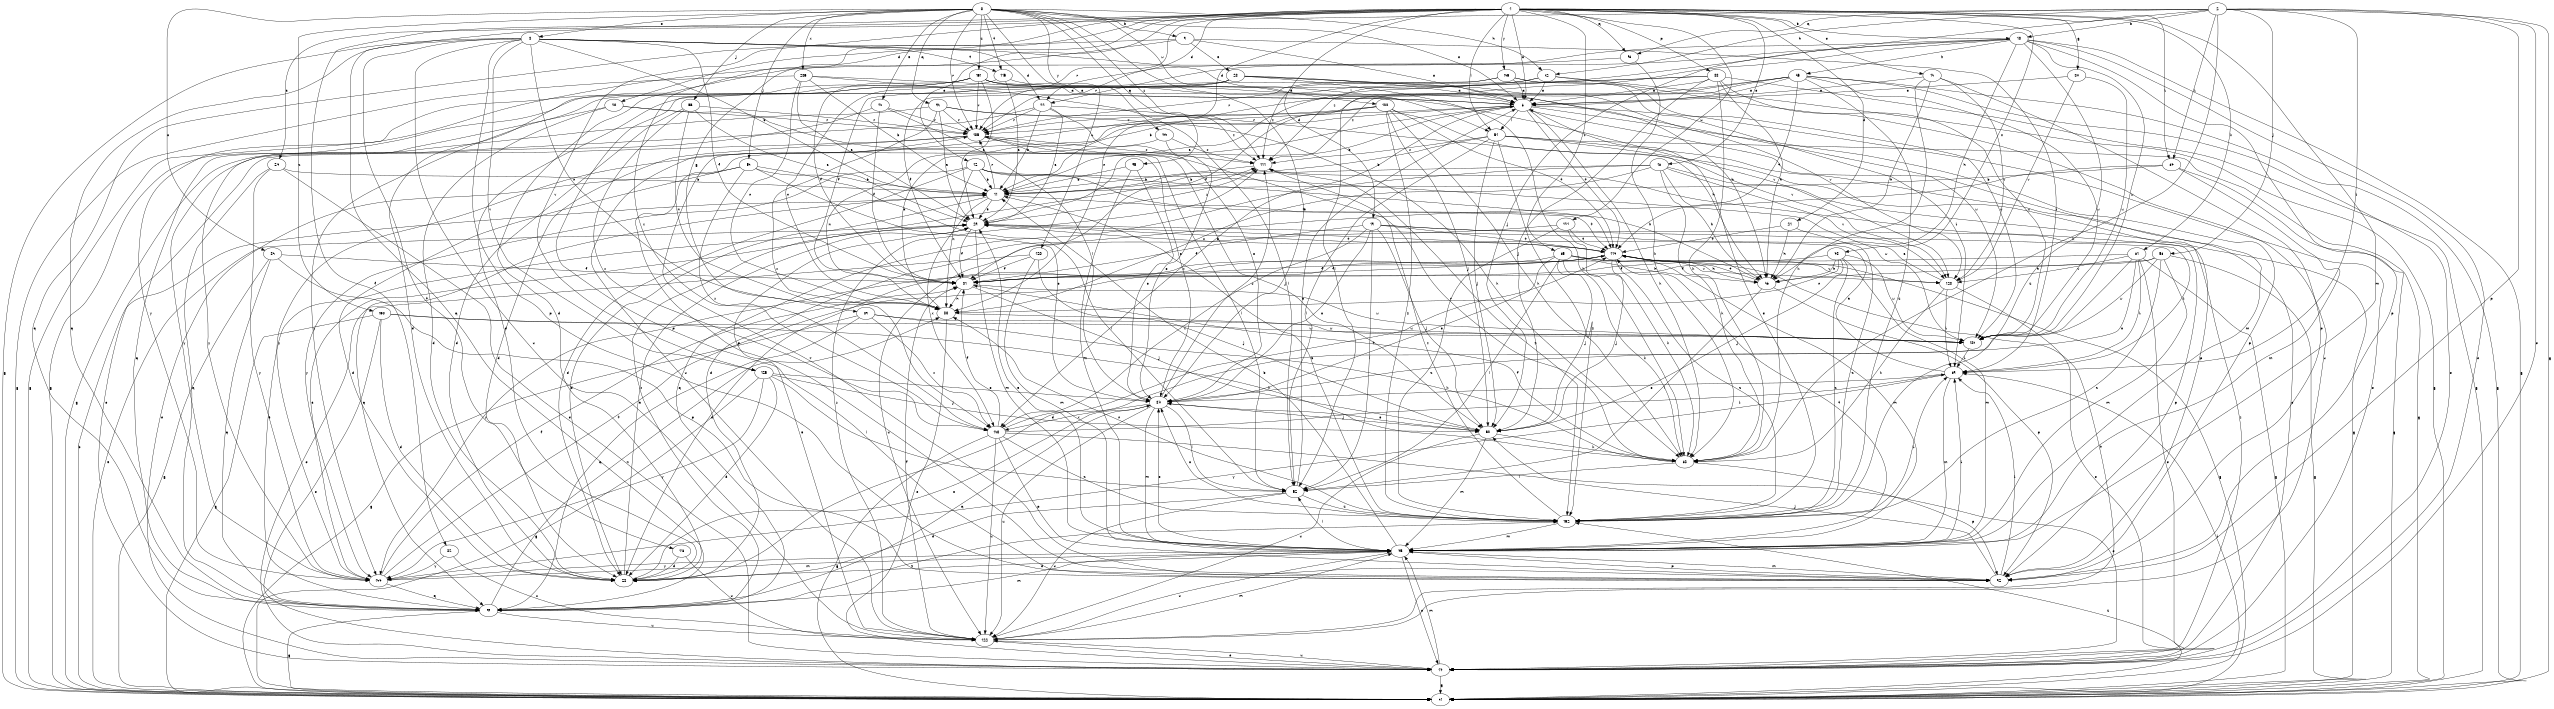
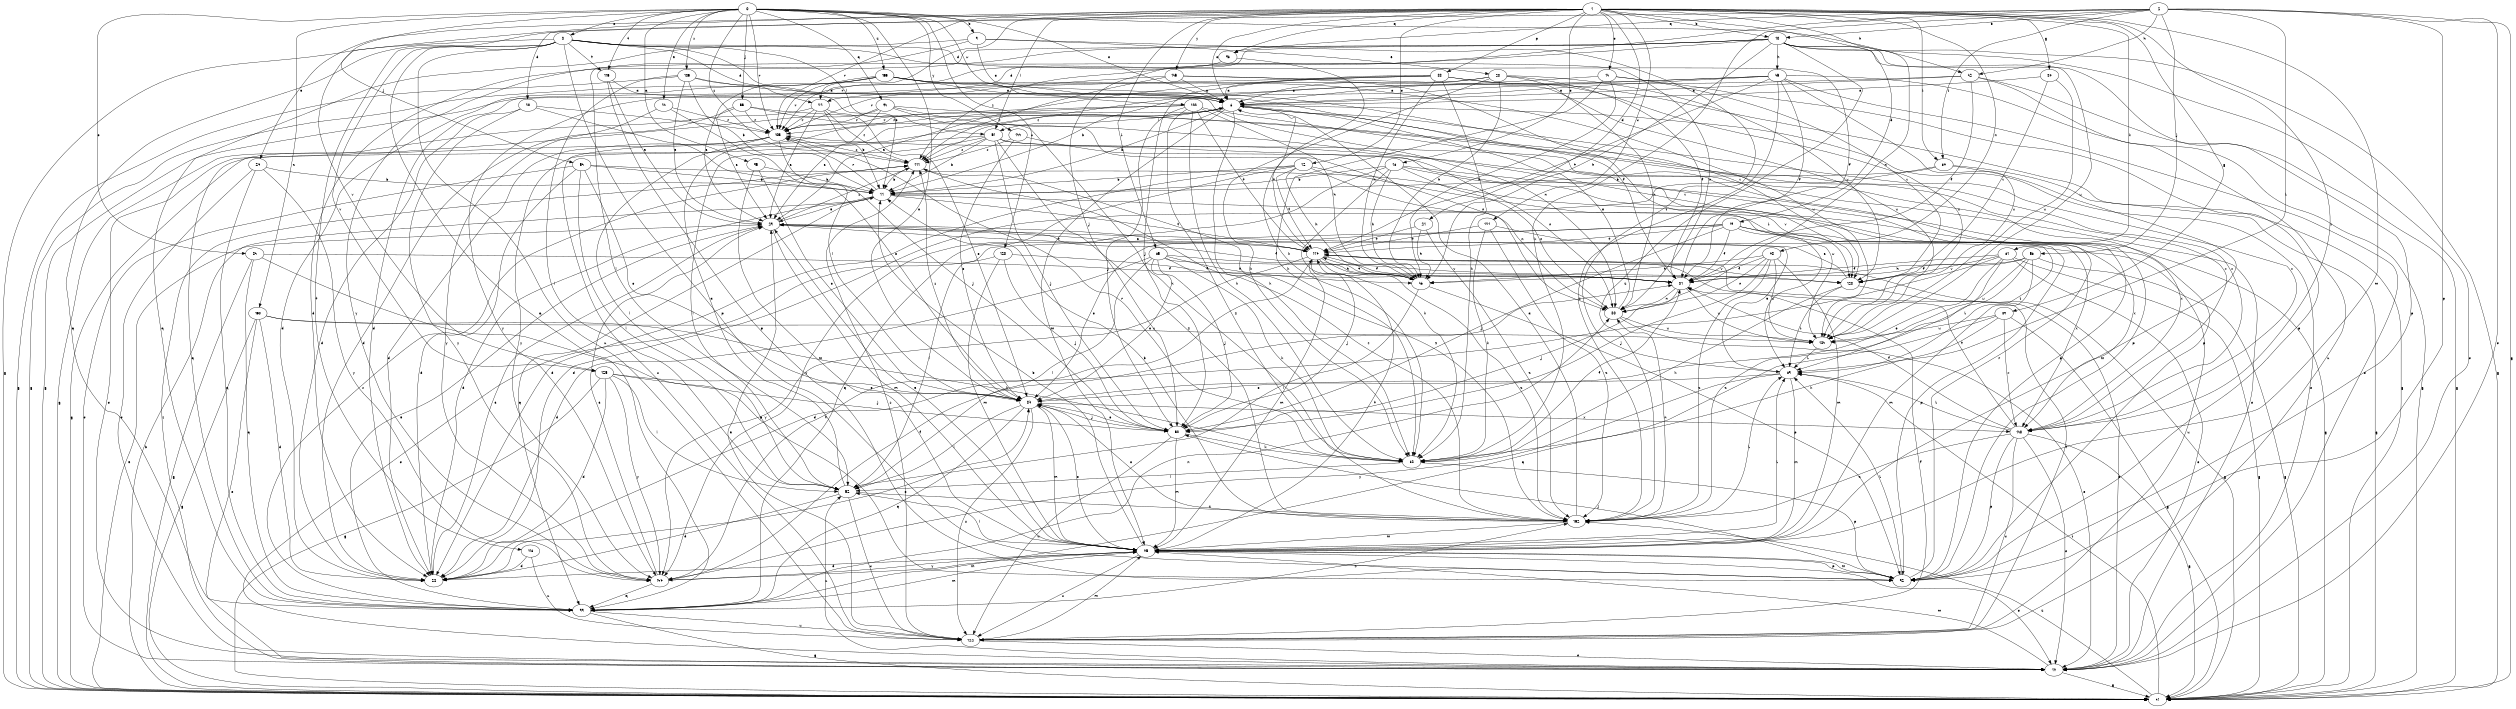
(803, 76) -> (687, 76)
(979, 76) -> (885, 76)
(874, 214) -> none
(449, 551) -> none
(1215, 652) -> (1300, 660)
